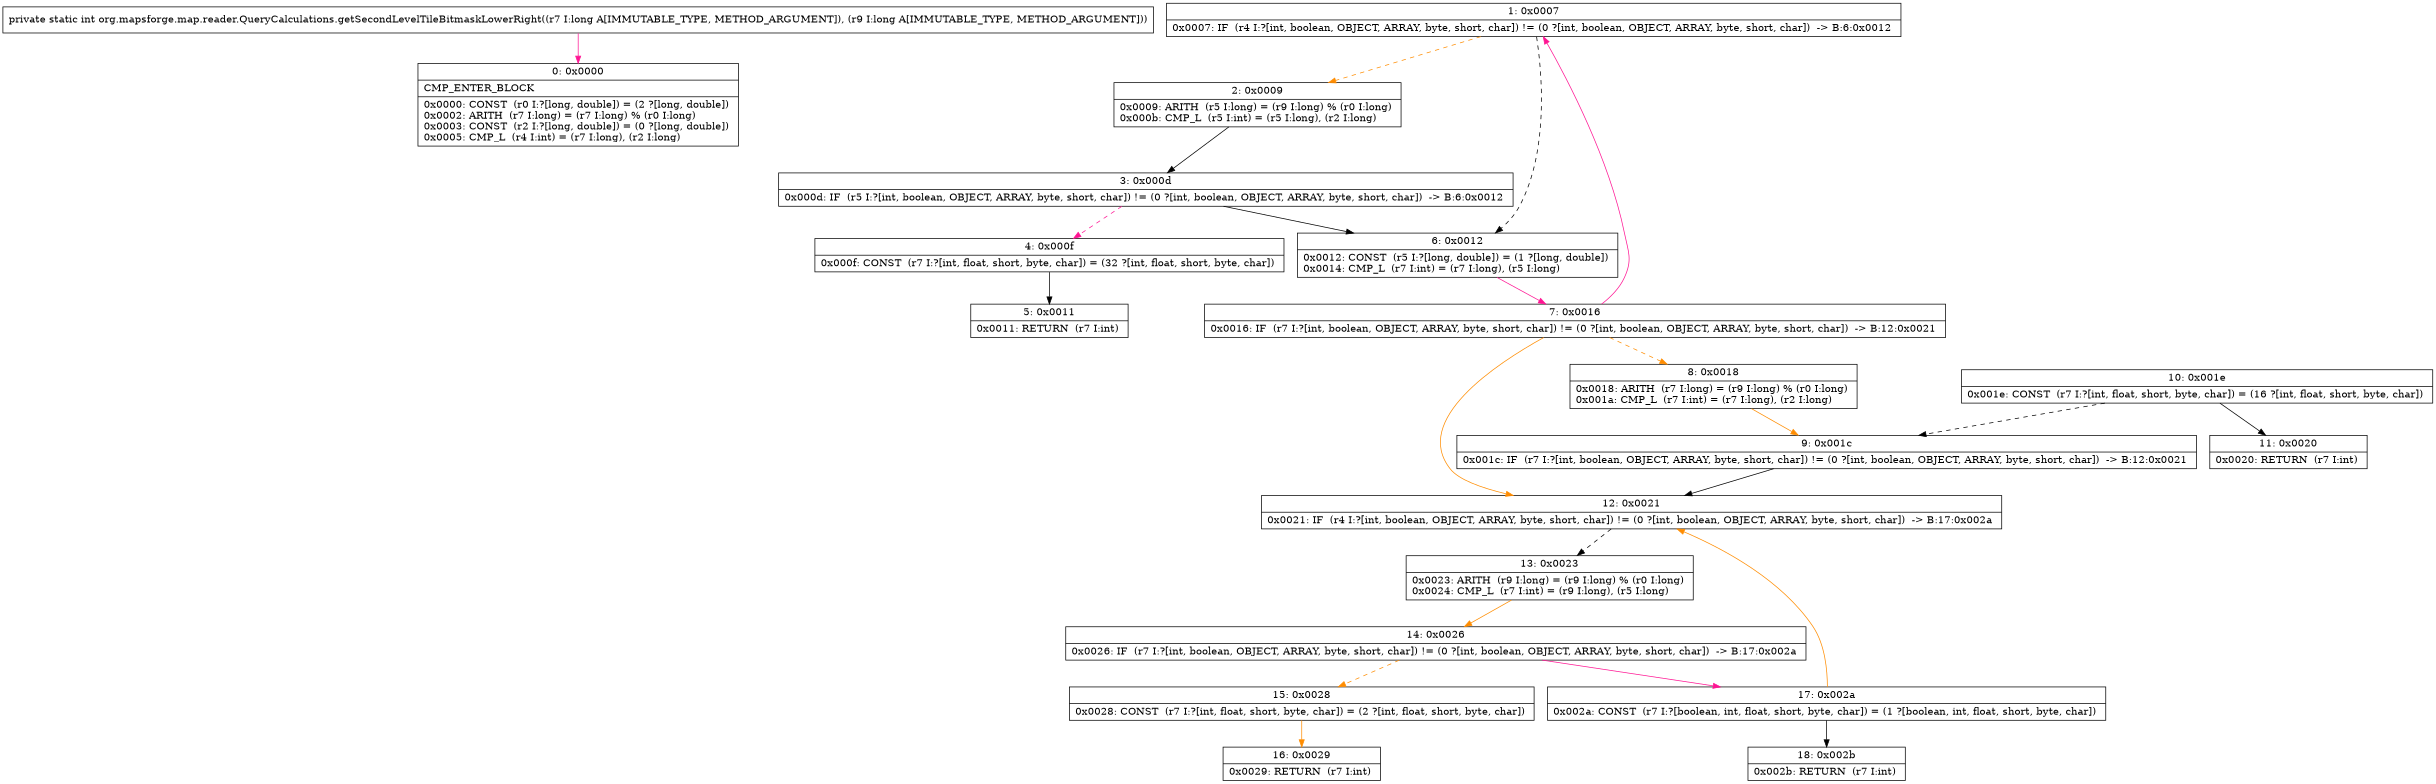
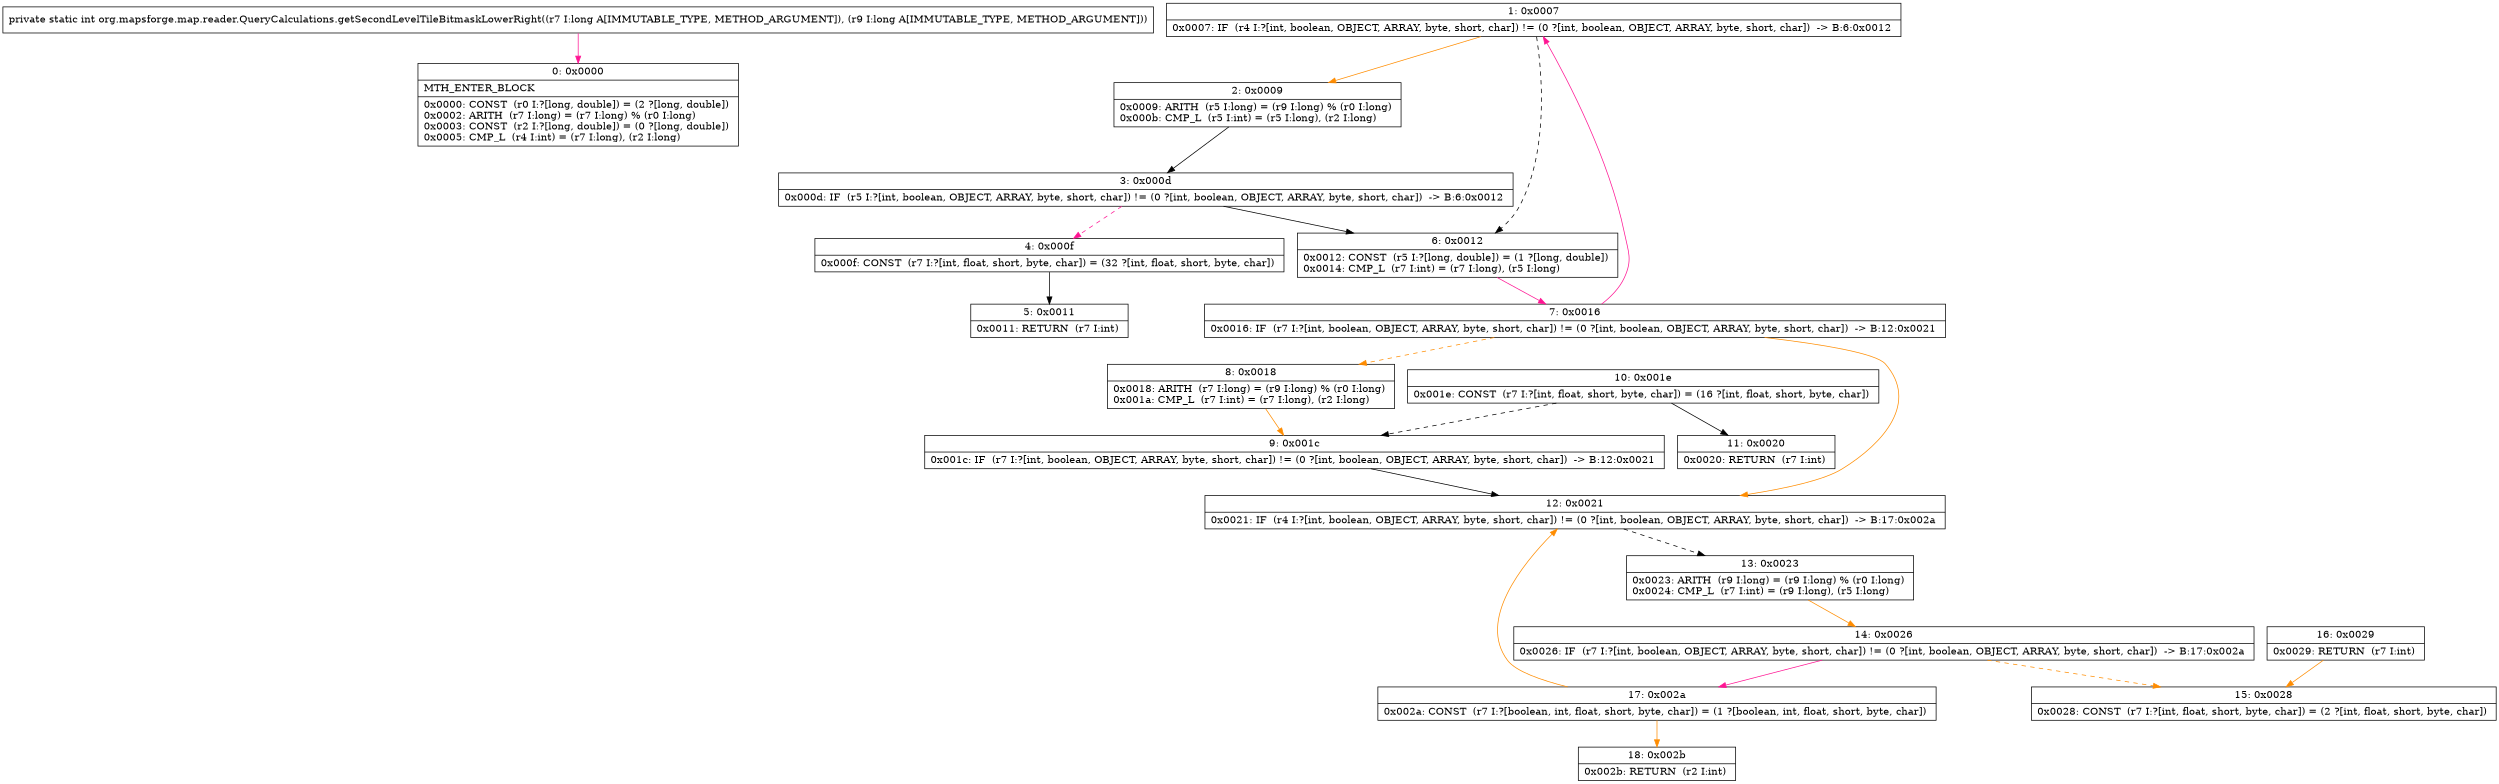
(1408, 59) -> (1408, 59)
(479, 88) -> (480, 88)
(1302, 730) -> (2308, 671)
(1827, 730) -> (1657, 730)
(1827, 772) -> (1657, 772)
